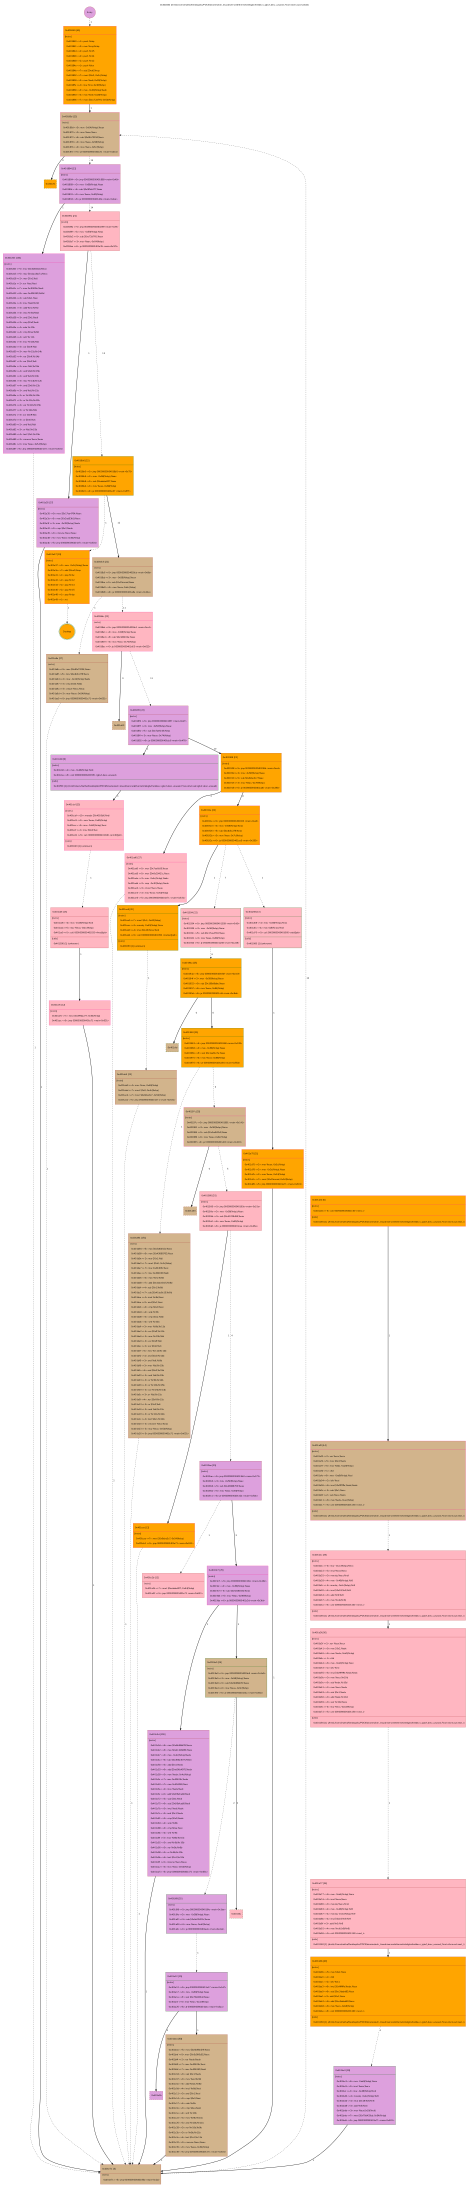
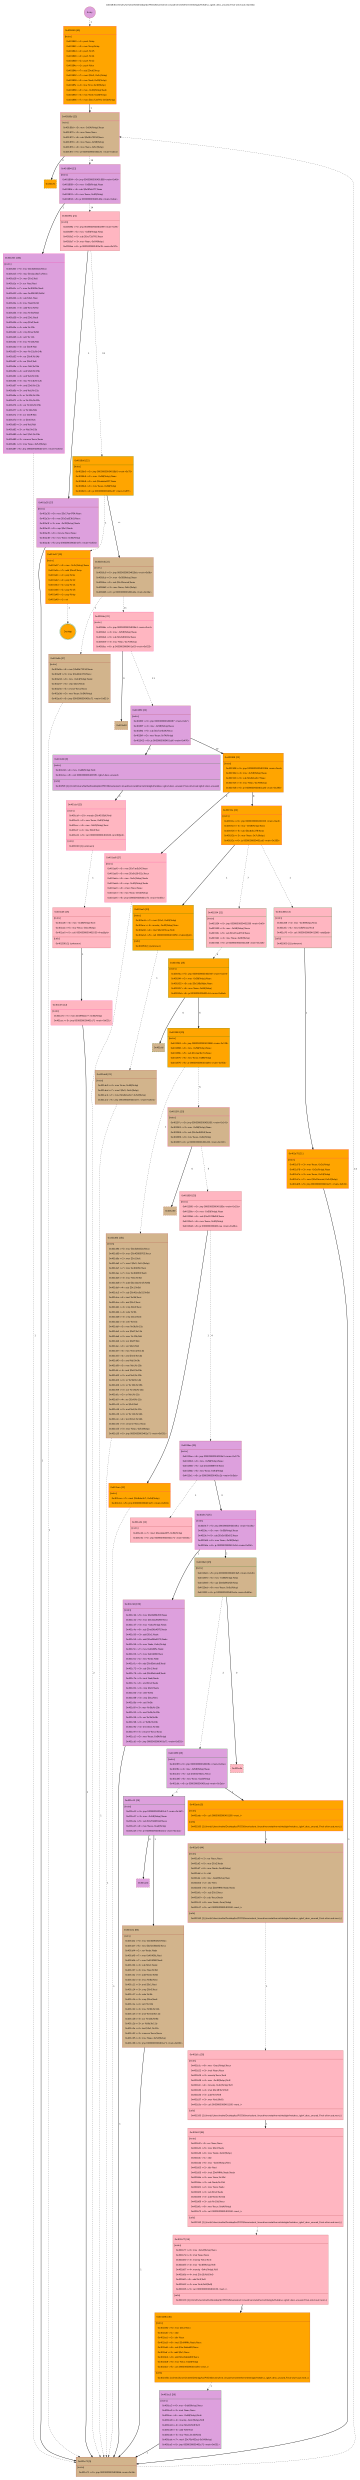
none -> (234, 1794)
